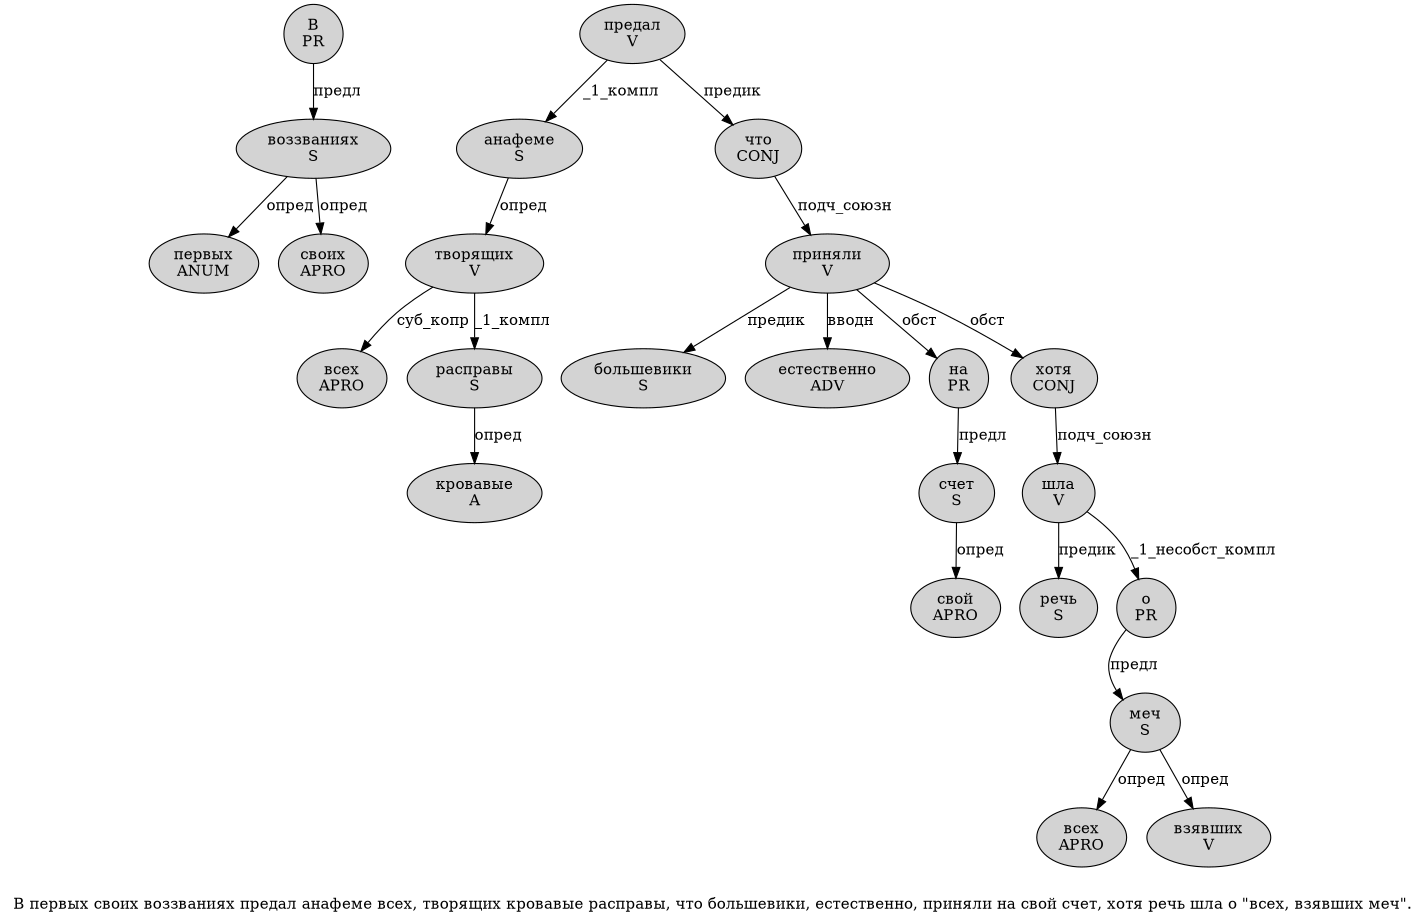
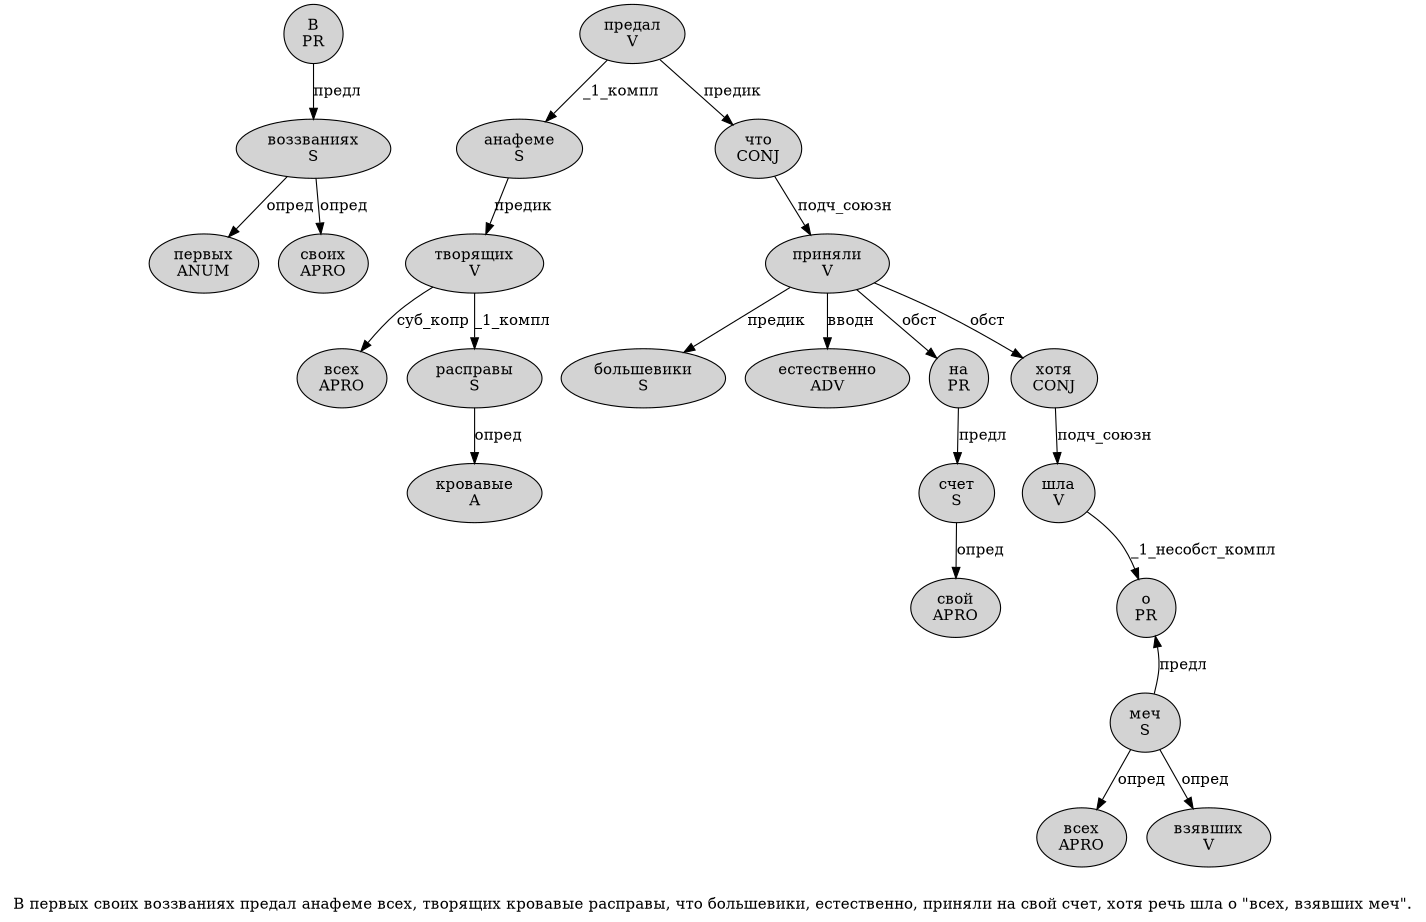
(523, 206) -> (523, 206)
(1059, 608) -> none
(1110, 659) -> (1159, 671)
